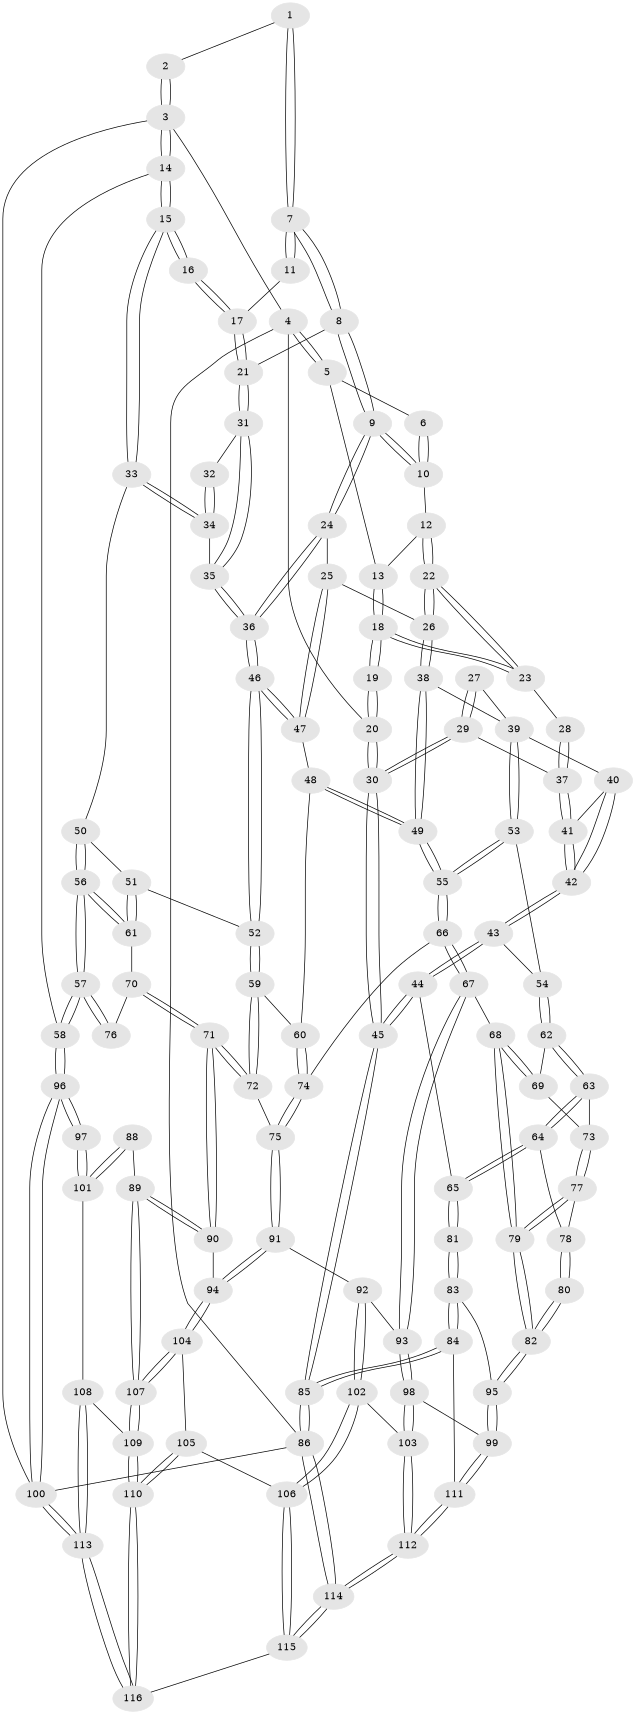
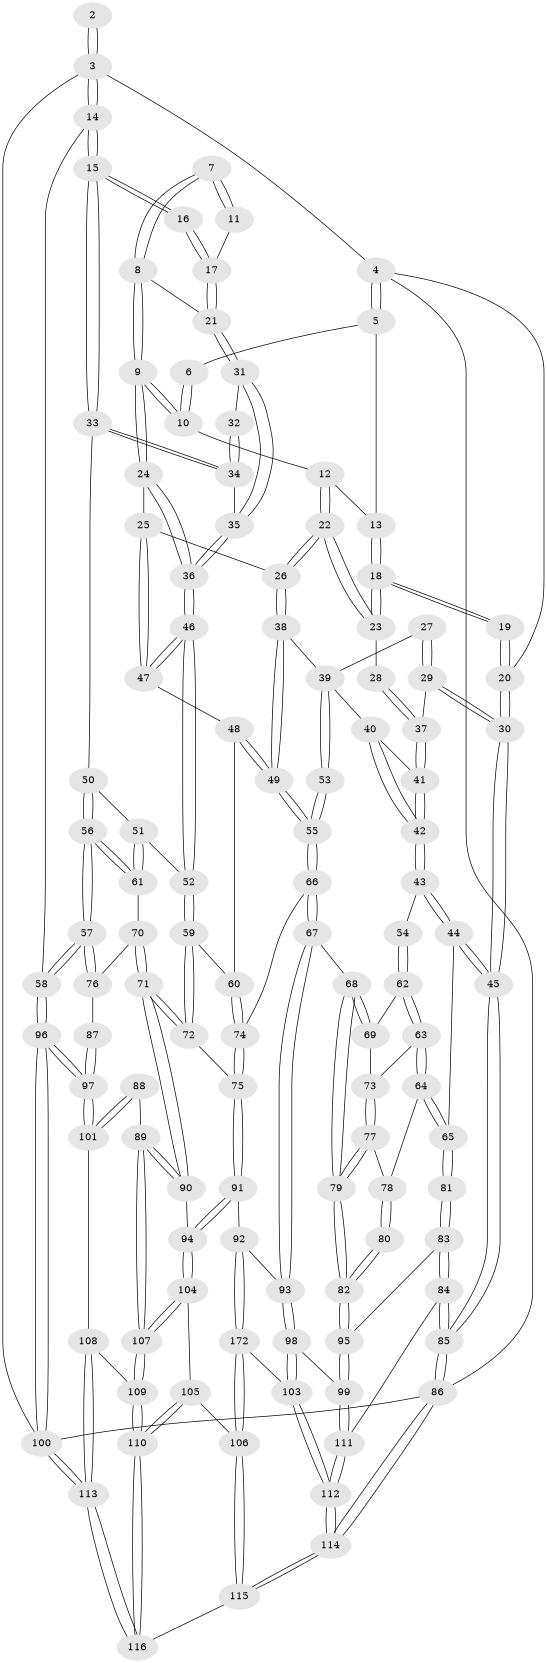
(290, 16) -> none
(527, 902) -> none
none -> (93, 1036)
(357, 1393) -> (239, 1342)
